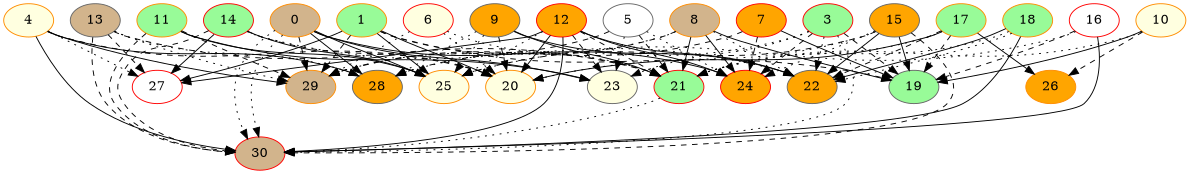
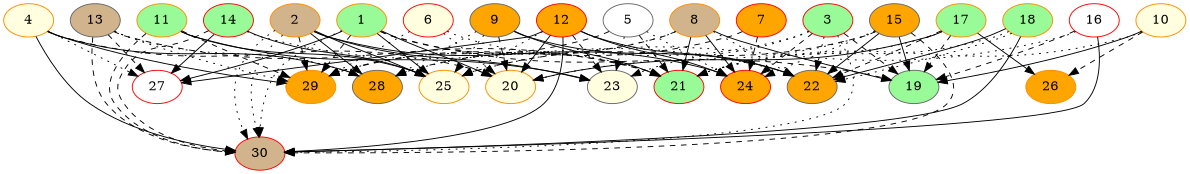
(295, 20) -> (295, 20)
(616, 51) -> none
(365, 53) -> none
(832, 53) -> none
(311, 87) -> (311, 87)
(479, 137) -> (268, 88)
